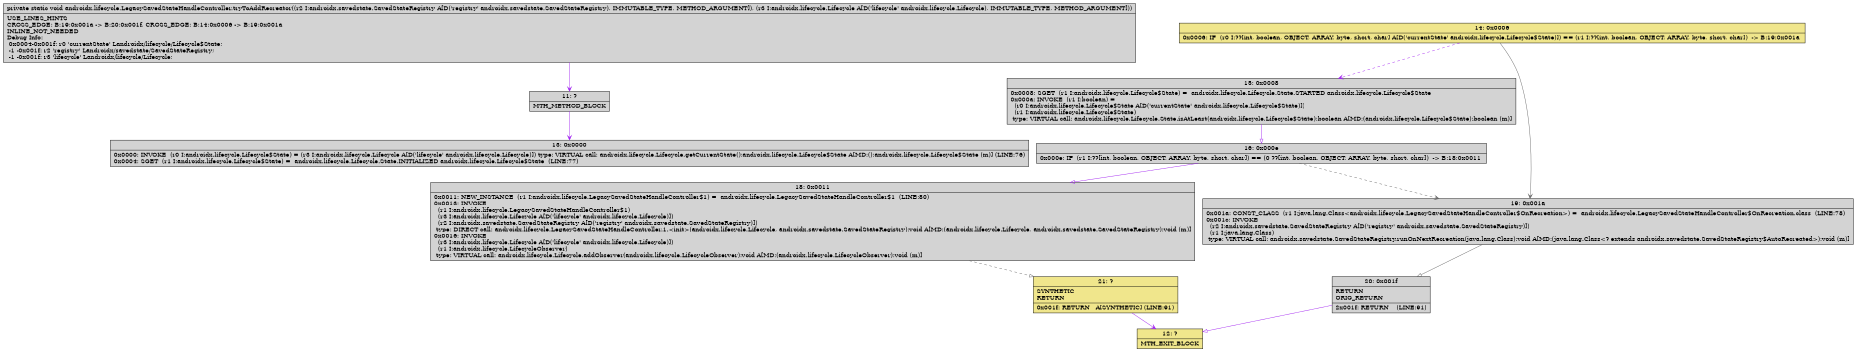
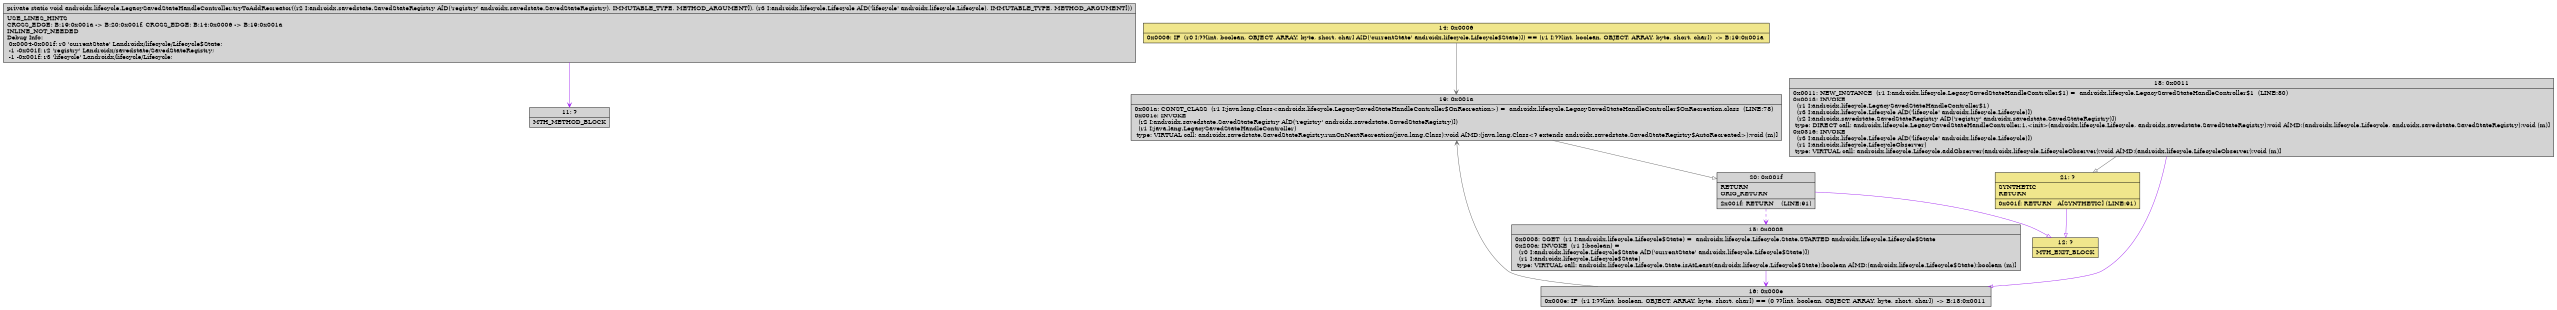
(1401, 60) -> (1766, 215)
(1064, 100) -> (1568, 246)
(1261, 132) -> (1766, 276)
(570, 153) -> none
(1136, 173) -> (2112, 264)
(1367, 180) -> (1491, 254)
(1240, 233) -> (1215, 129)
(462, 236) -> (1821, 132)
(999, 268) -> (2106, 163)
(1142, 320) -> (2066, 221)
